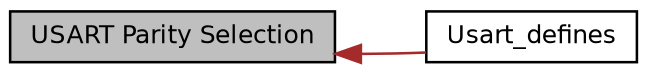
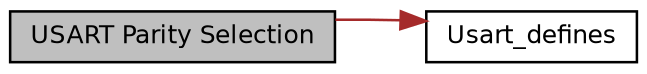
(394, 53) -> (368, 20)
